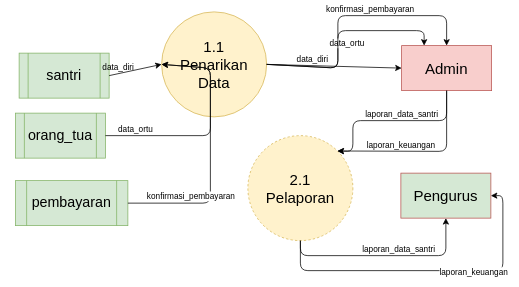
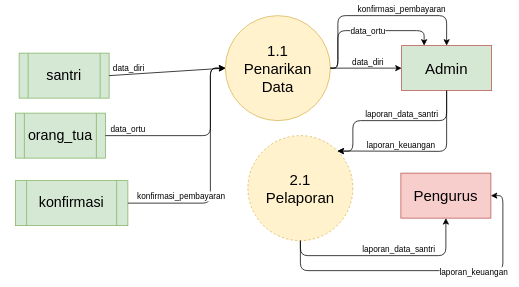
(214, 64) -> (278, 68)
(447, 68) -> (447, 68)
(446, 195) -> (446, 195)
(72, 203) -> (72, 203)
